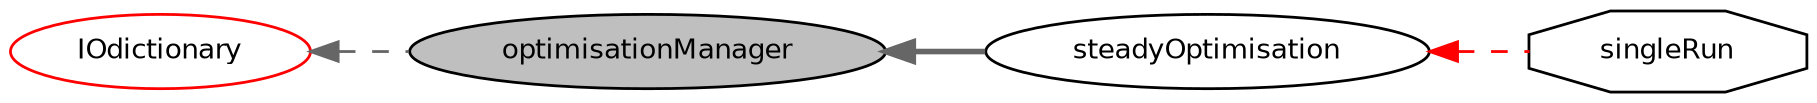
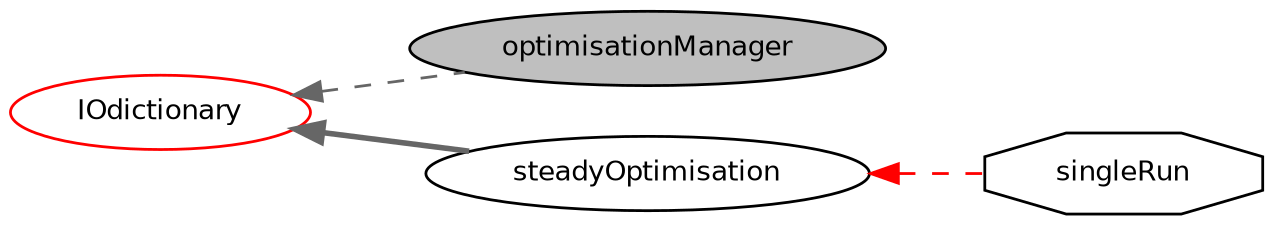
(949, 52) -> (396, 142)
